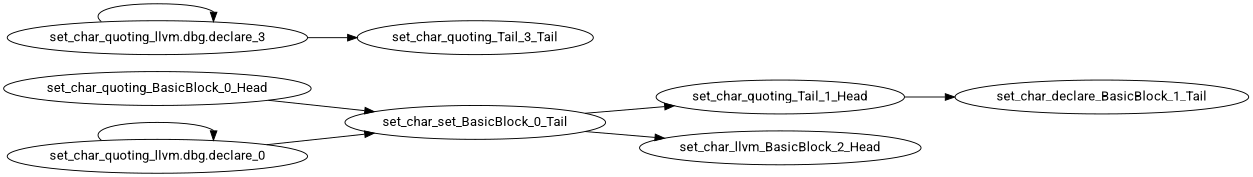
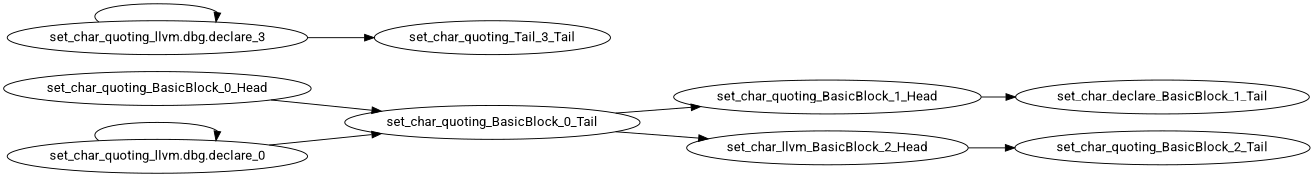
(780, 97) -> (827, 97)
(475, 122) -> (492, 122)
none -> (1162, 148)
